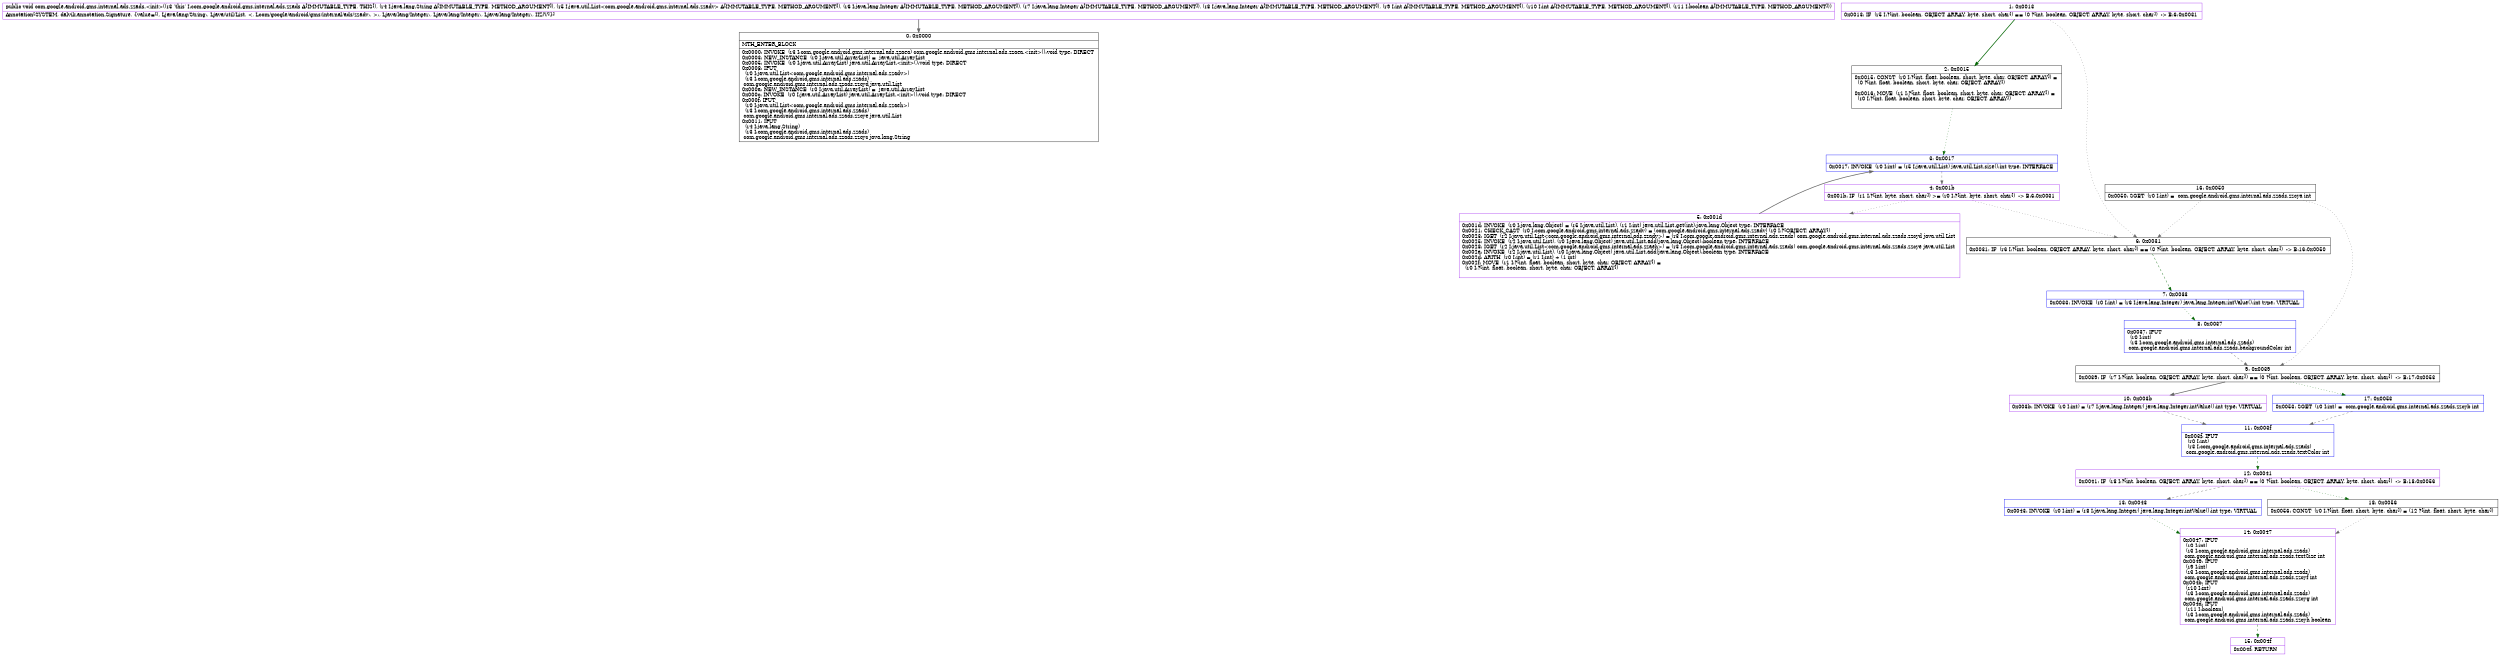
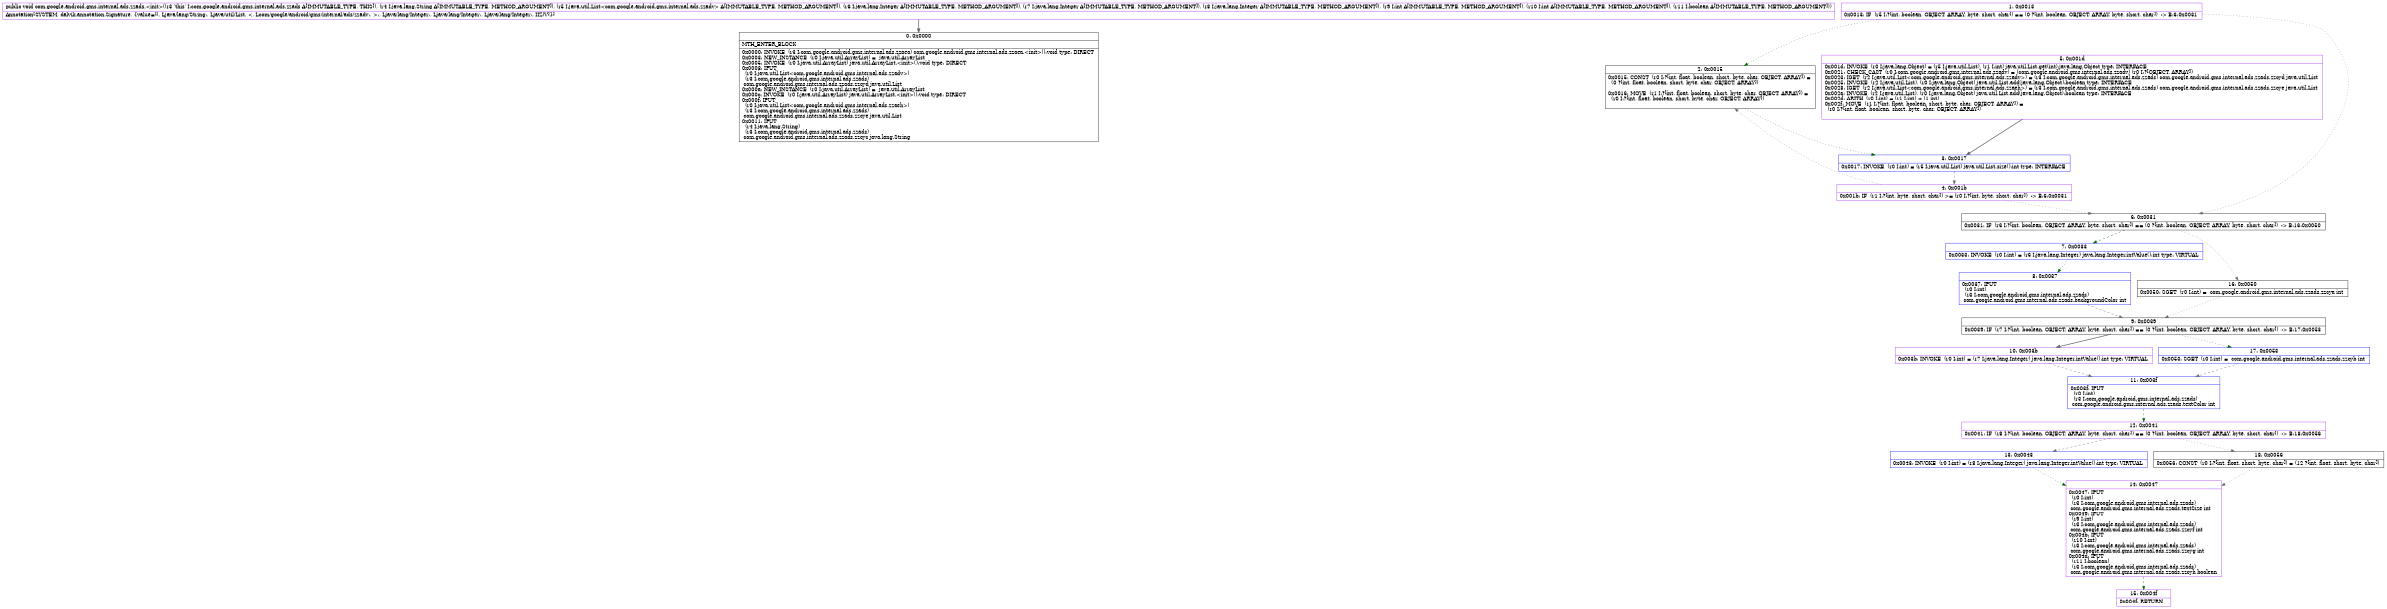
(1996, 41) -> (1811, 35)
(1880, 207) -> (1805, 157)
(2181, 218) -> (2212, 248)
(2319, 492) -> (2205, 444)
